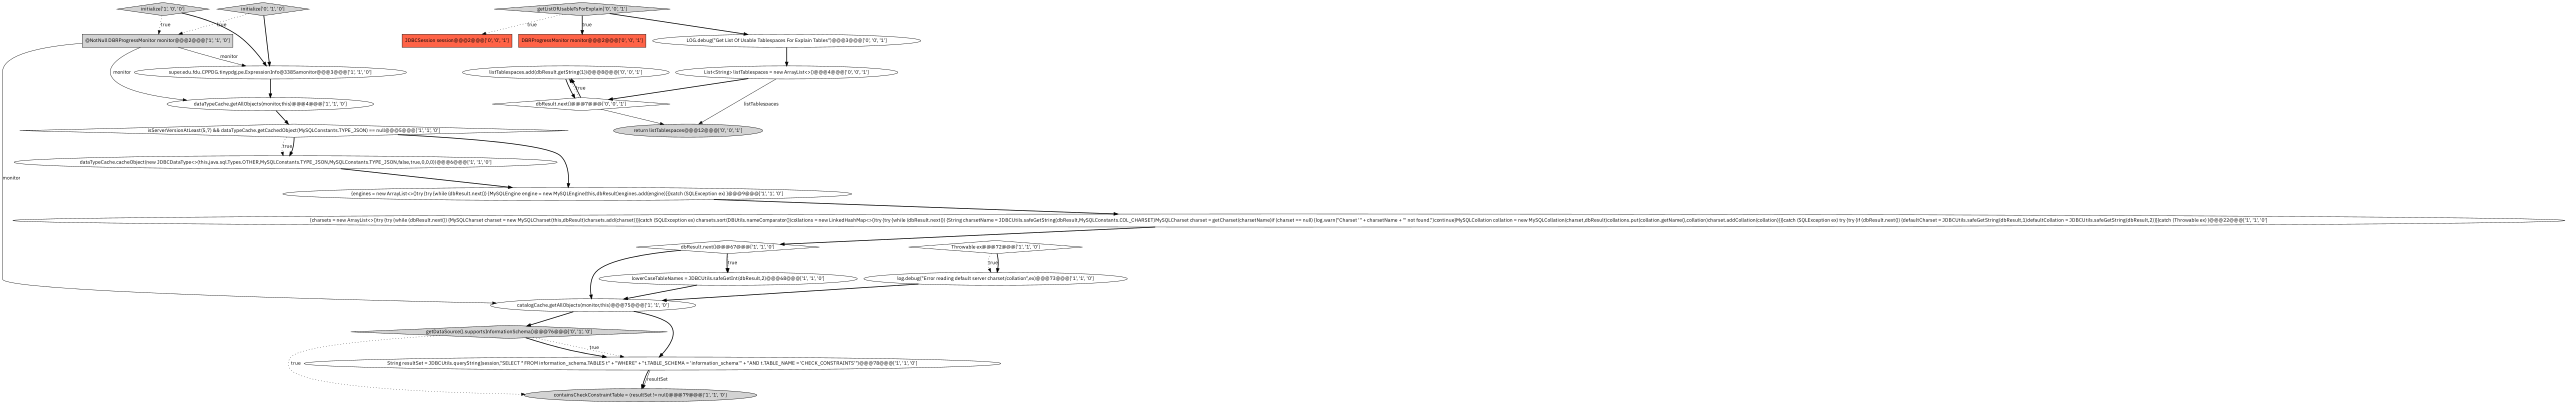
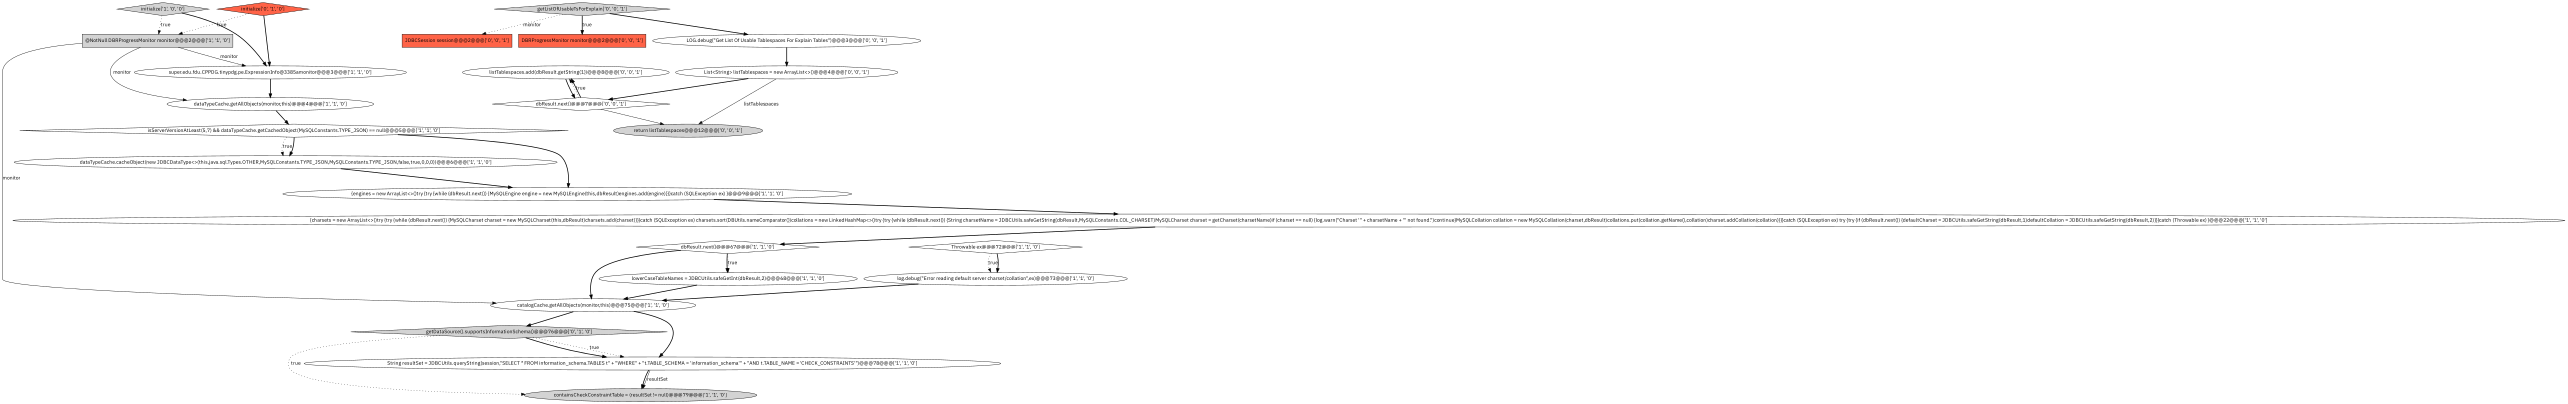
(263, 9) -> (263, 9)
(532, 25) -> (532, 25)
